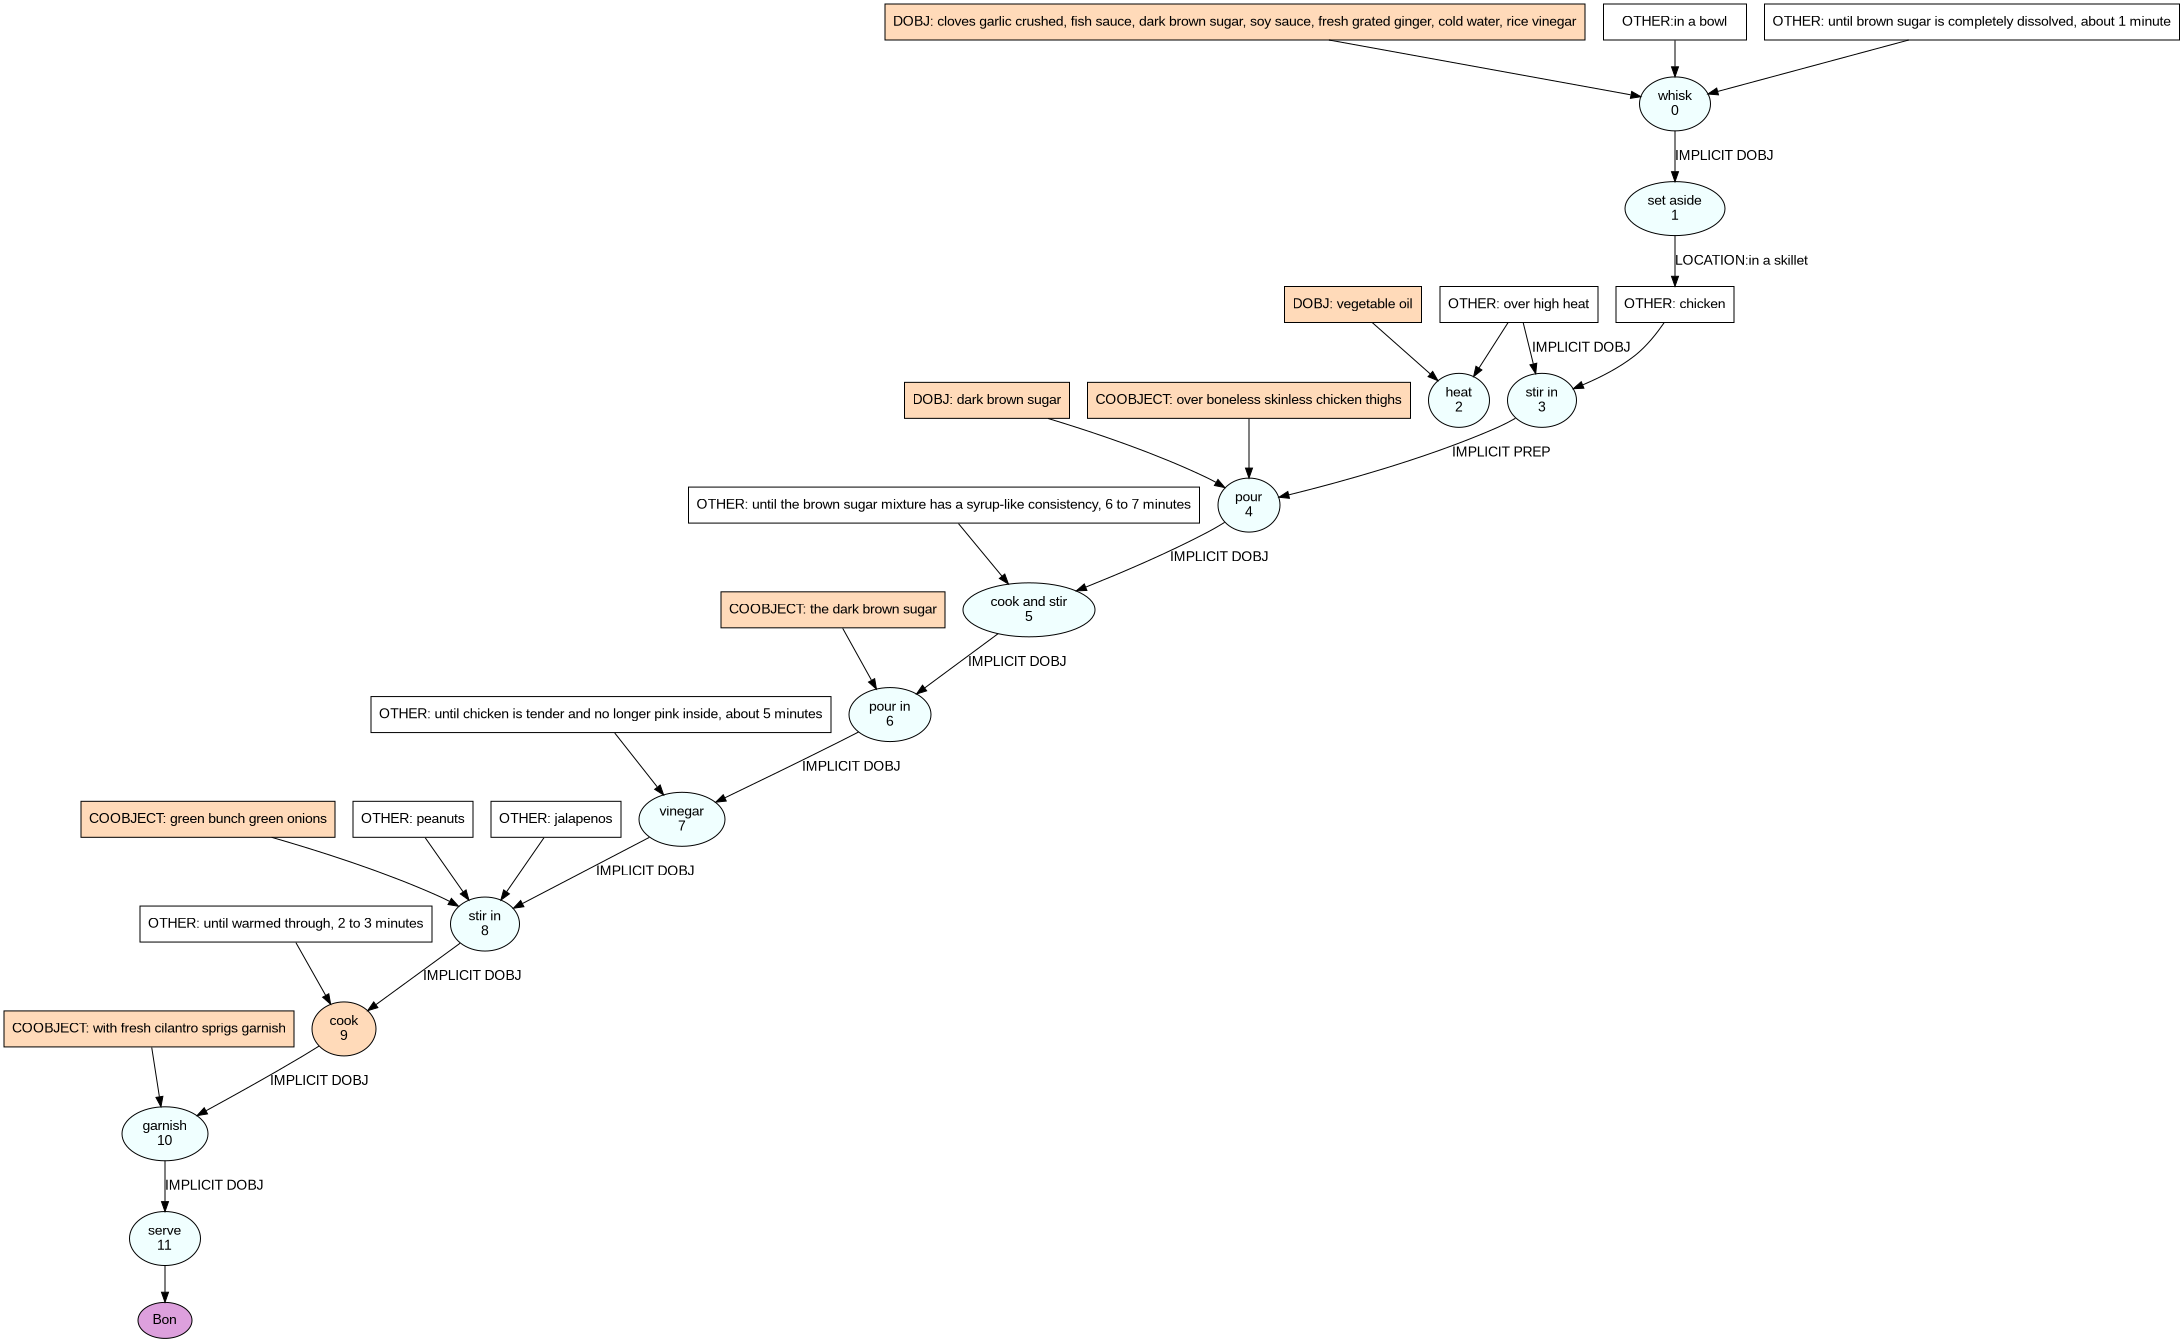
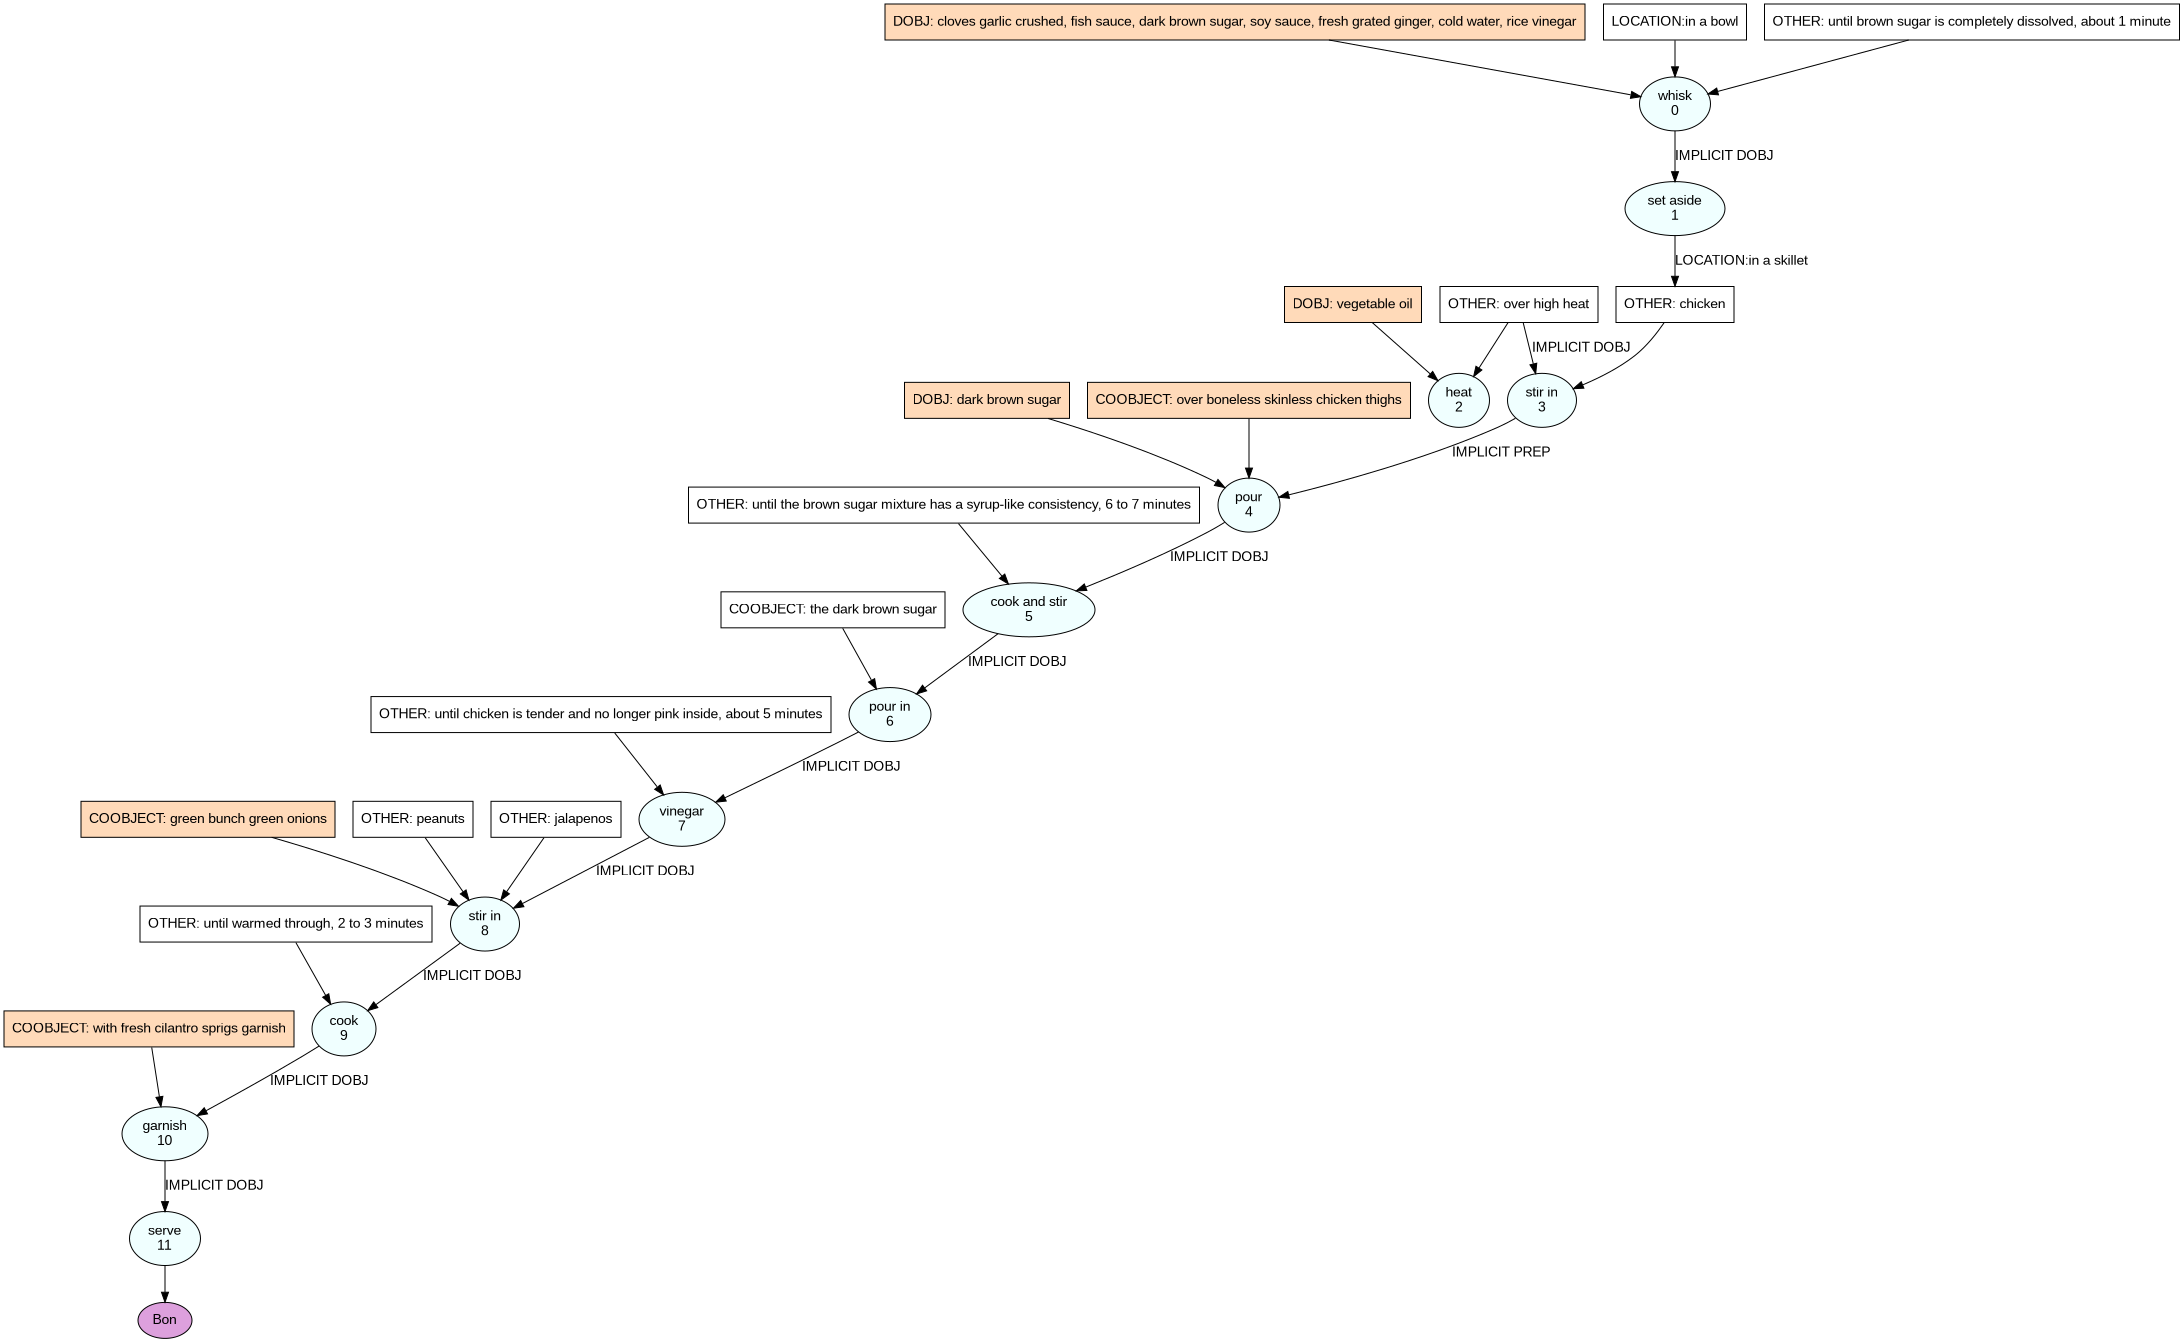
(1675, 22) -> (1675, 22)
(833, 610) -> (833, 610)
(344, 1029) -> (344, 1029)
